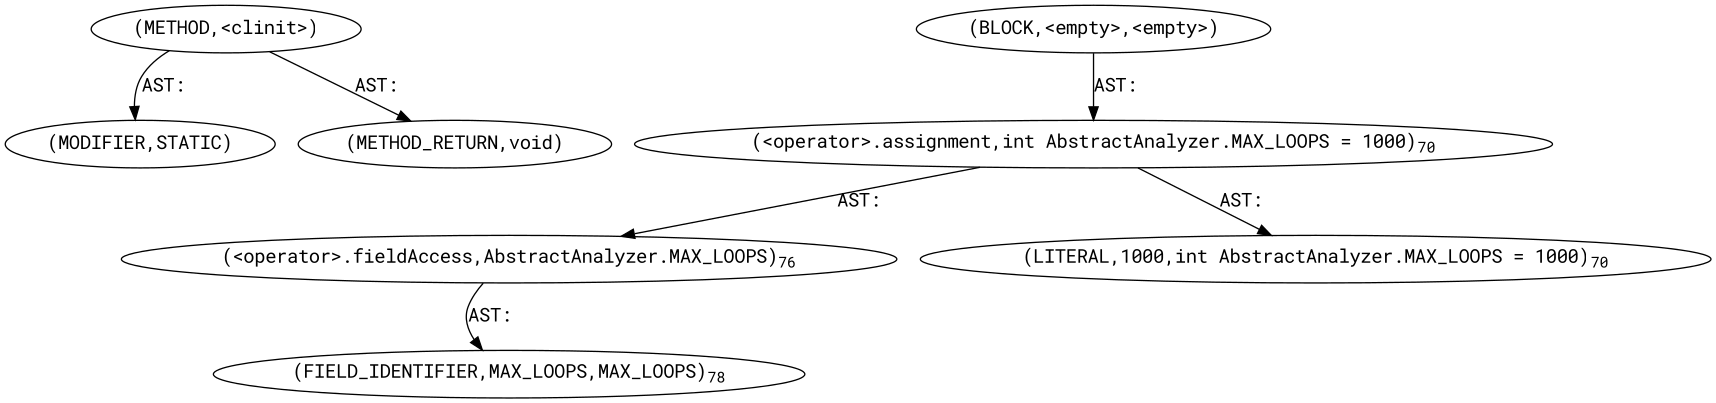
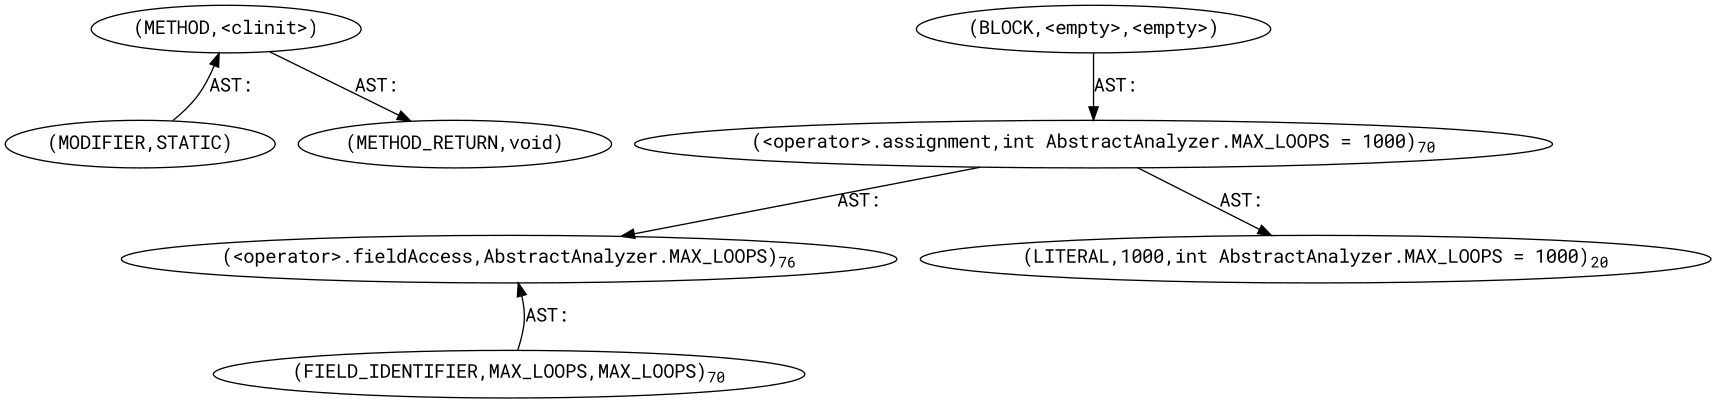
(144, 74) -> (197, 96)
(1600, 257) -> (1600, 257)
(467, 310) -> (524, 323)
(717, 372) -> (717, 372)
